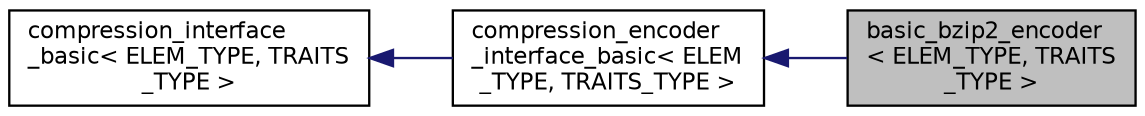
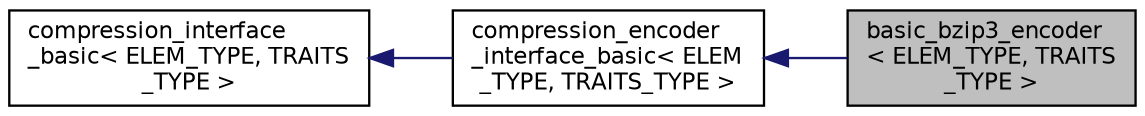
(992, 58) -> (992, 58)
